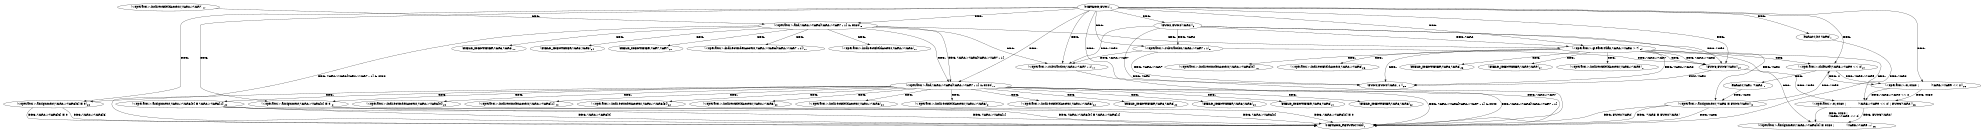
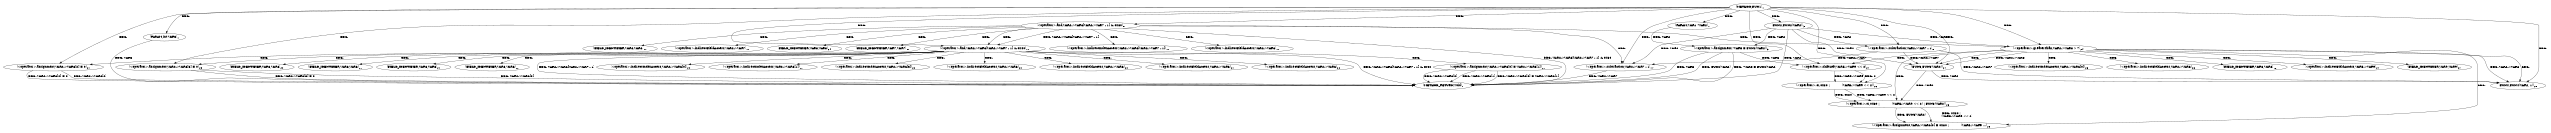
(489, 16) -> (880, 31)
(1697, 76) -> (1950, 76)
(1790, 76) -> (1722, 16)
